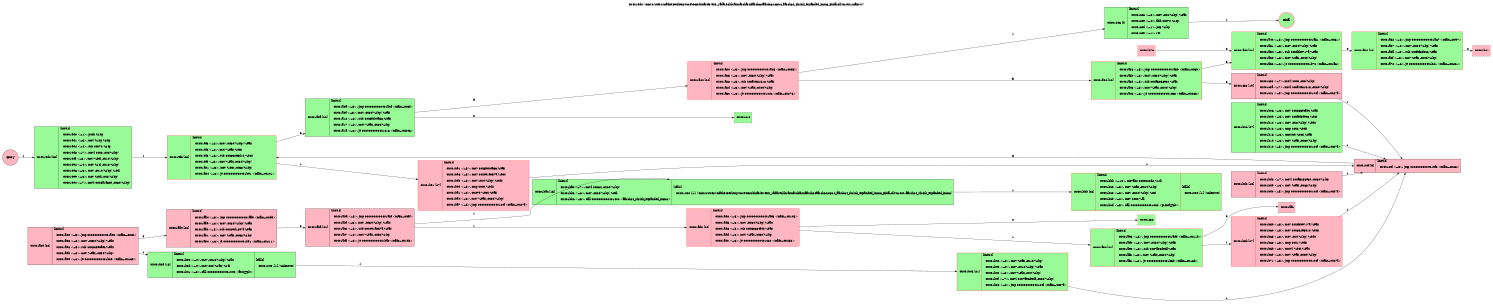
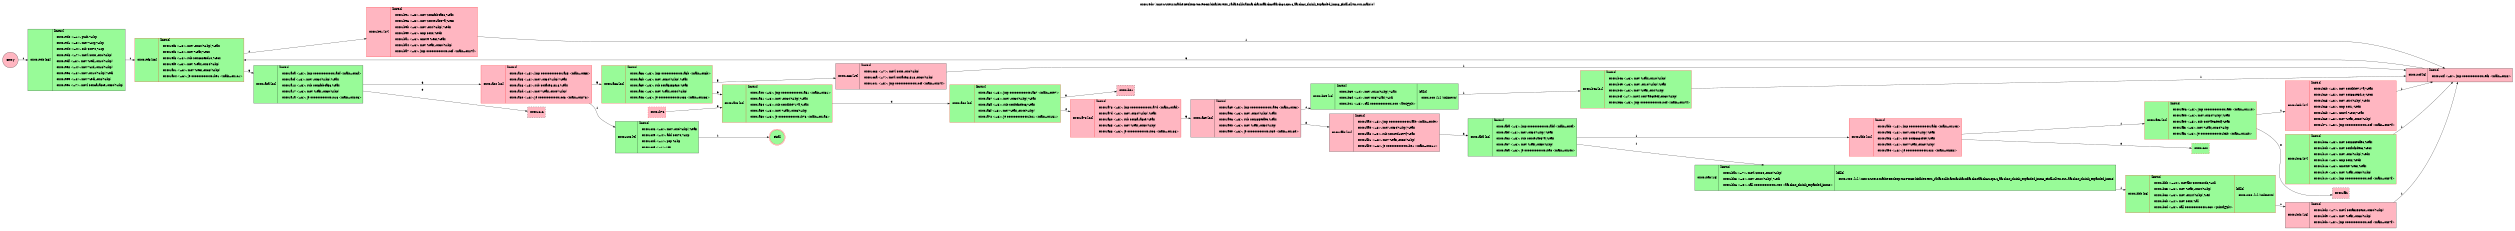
(743, 118) -> (536, 112)
none -> (1126, 118)
(1287, 128) -> (2341, 159)
none -> (2279, 206)
(360, 228) -> (1522, 137)
